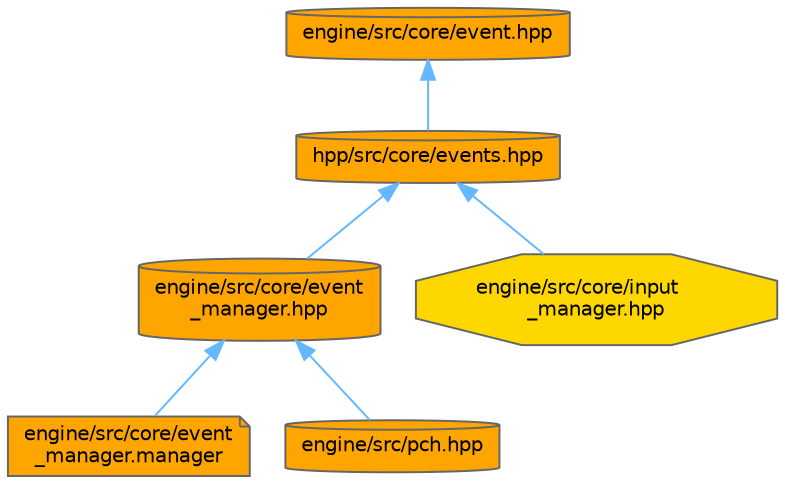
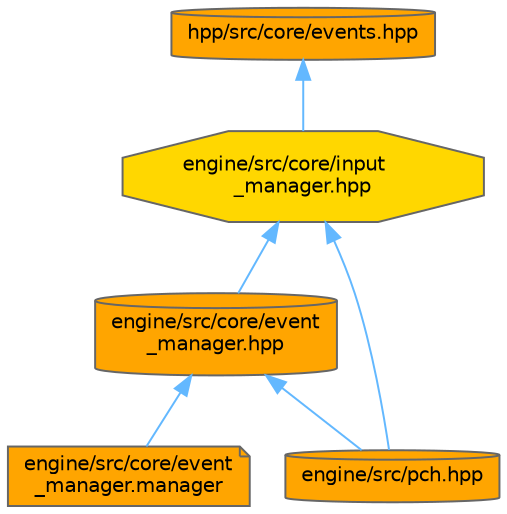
(428, 34) -> none
(345, 227) -> (253, 266)
none -> (369, 343)
